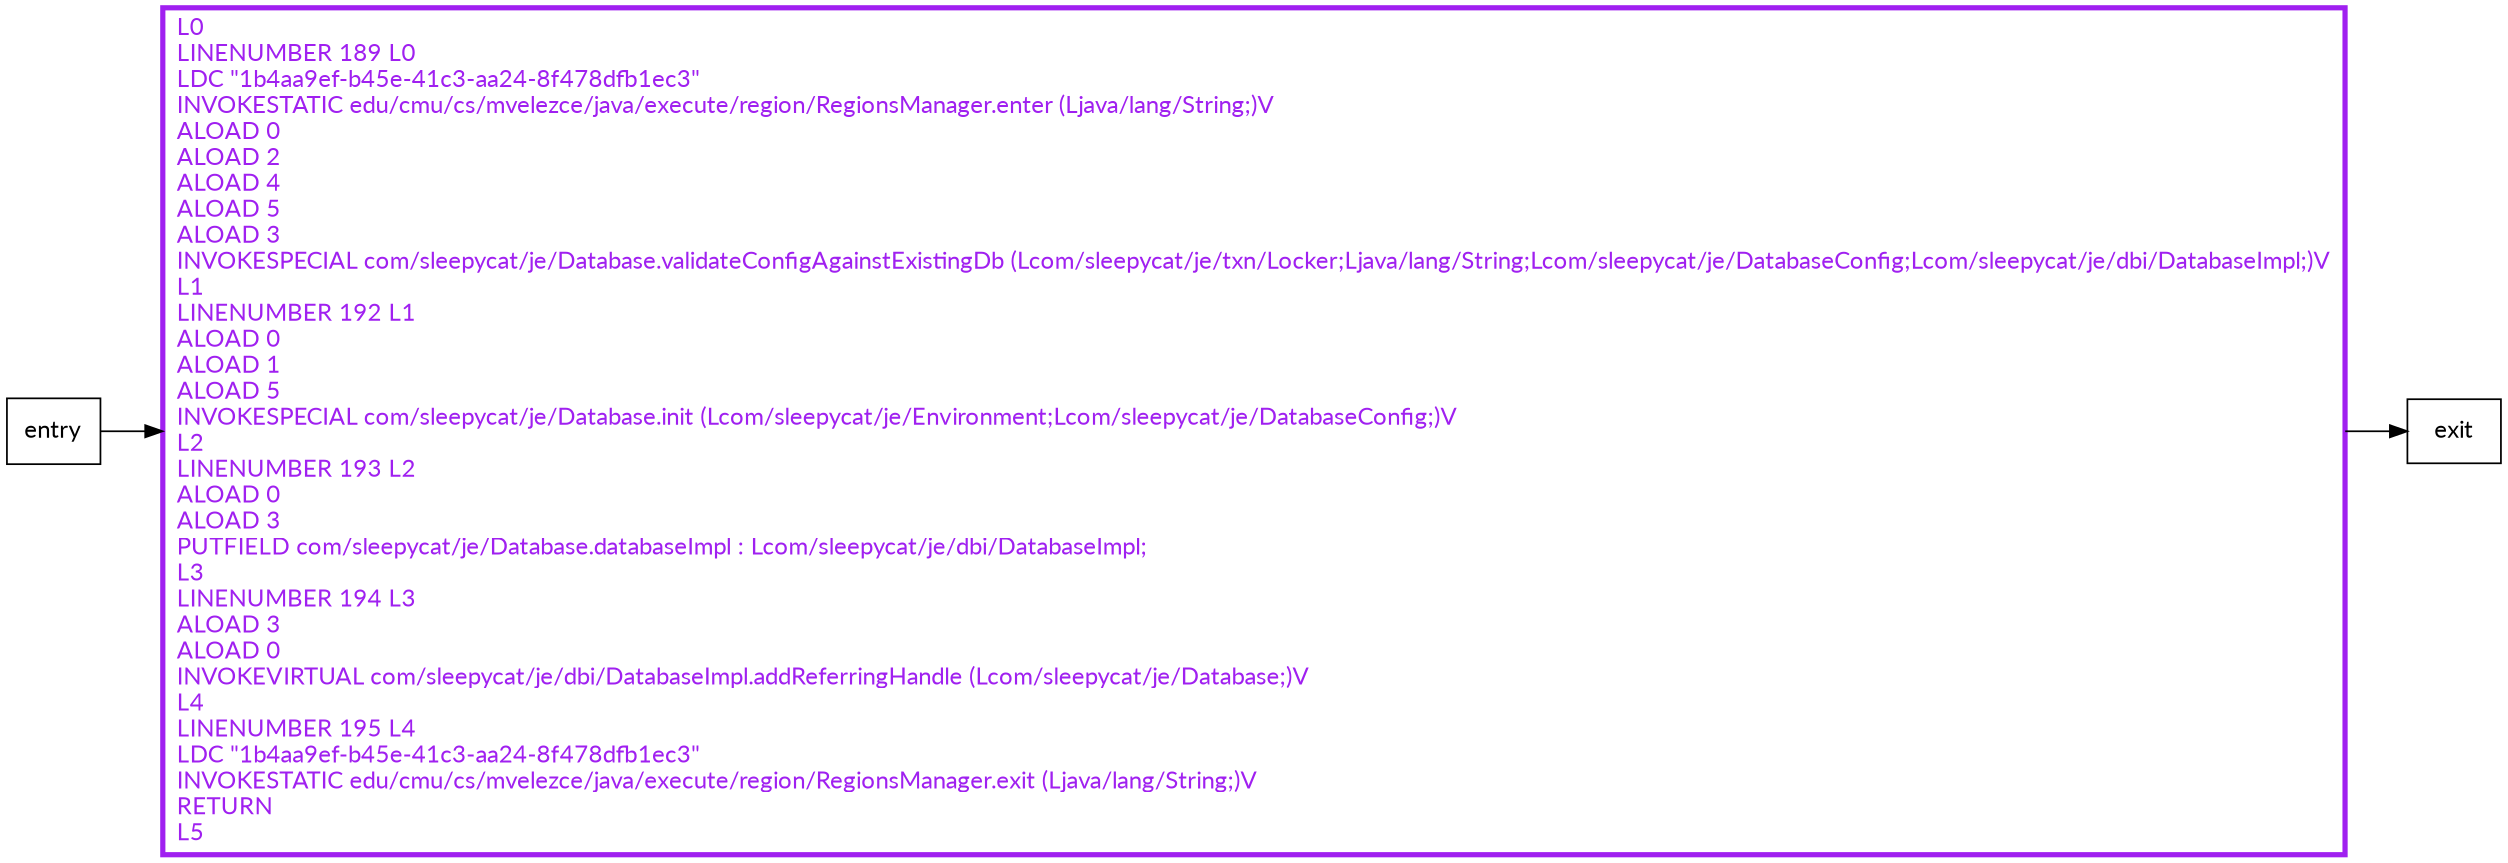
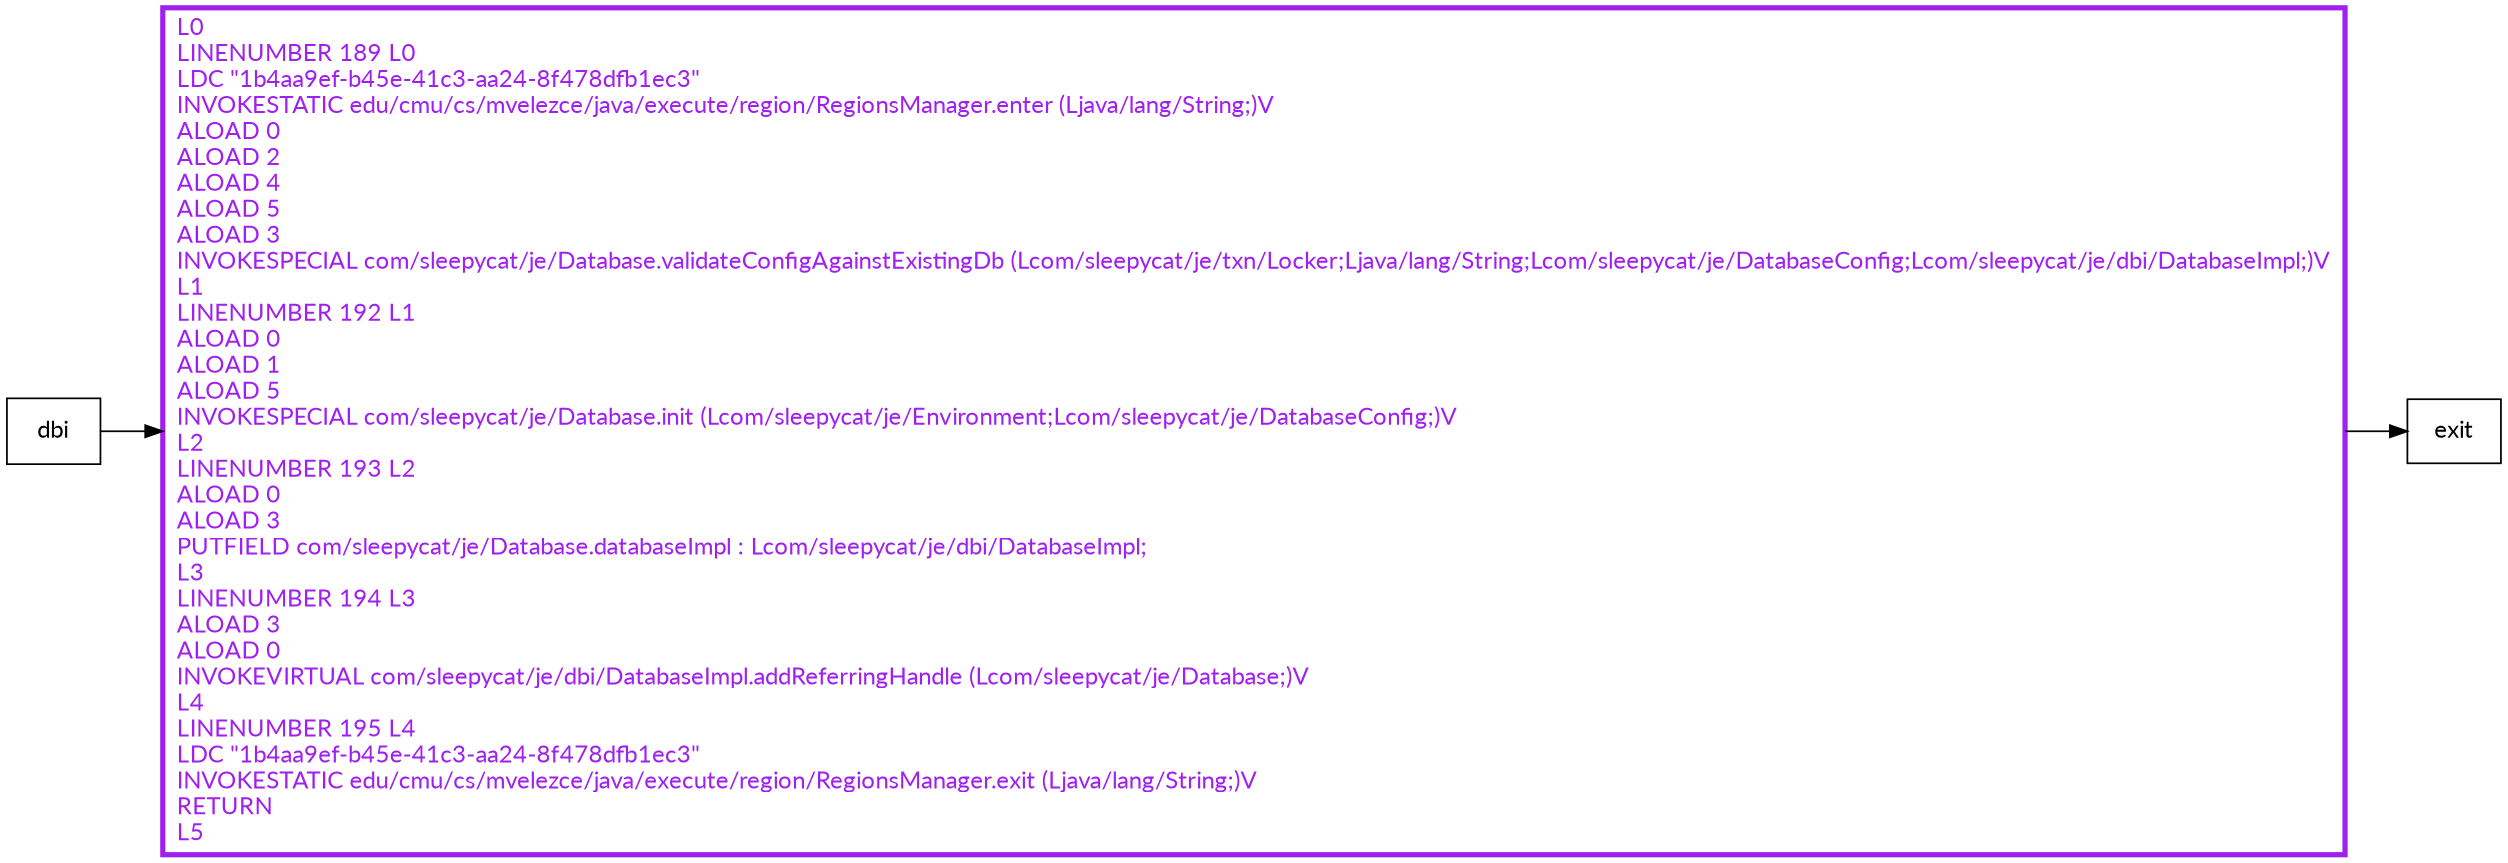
(54, 431) -> (54, 431)
